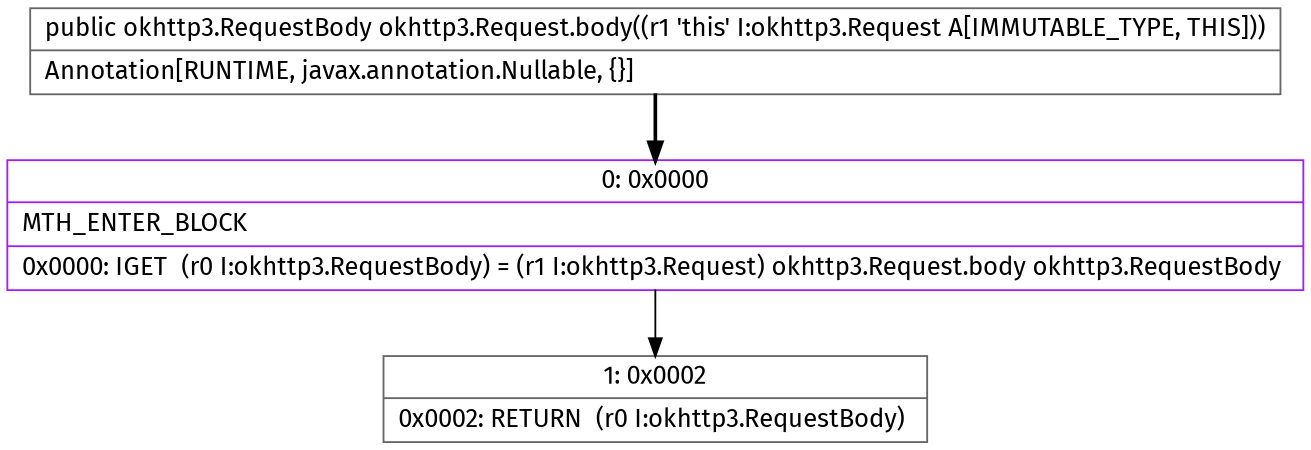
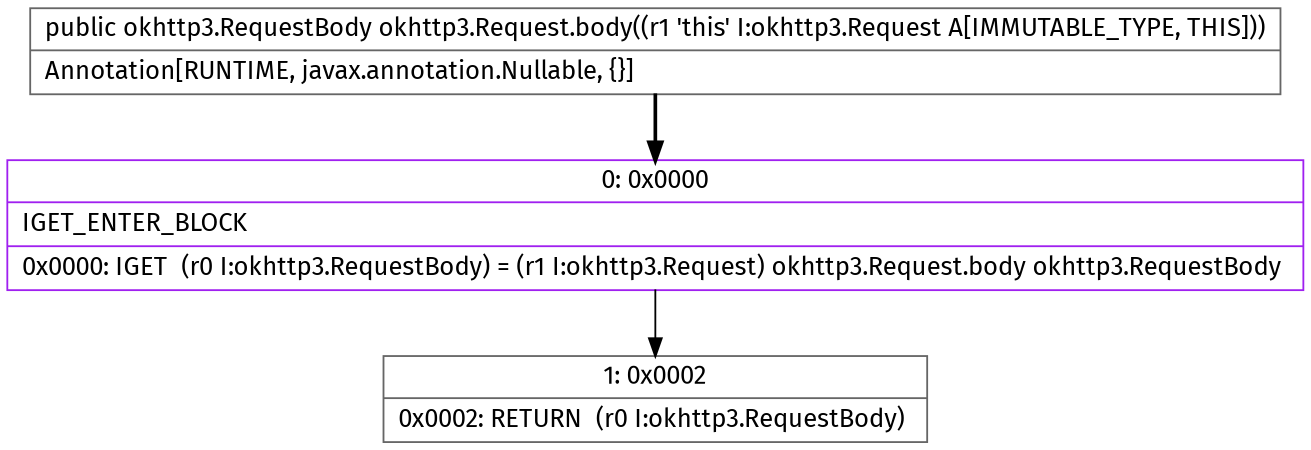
(135, 223) -> (135, 223)
